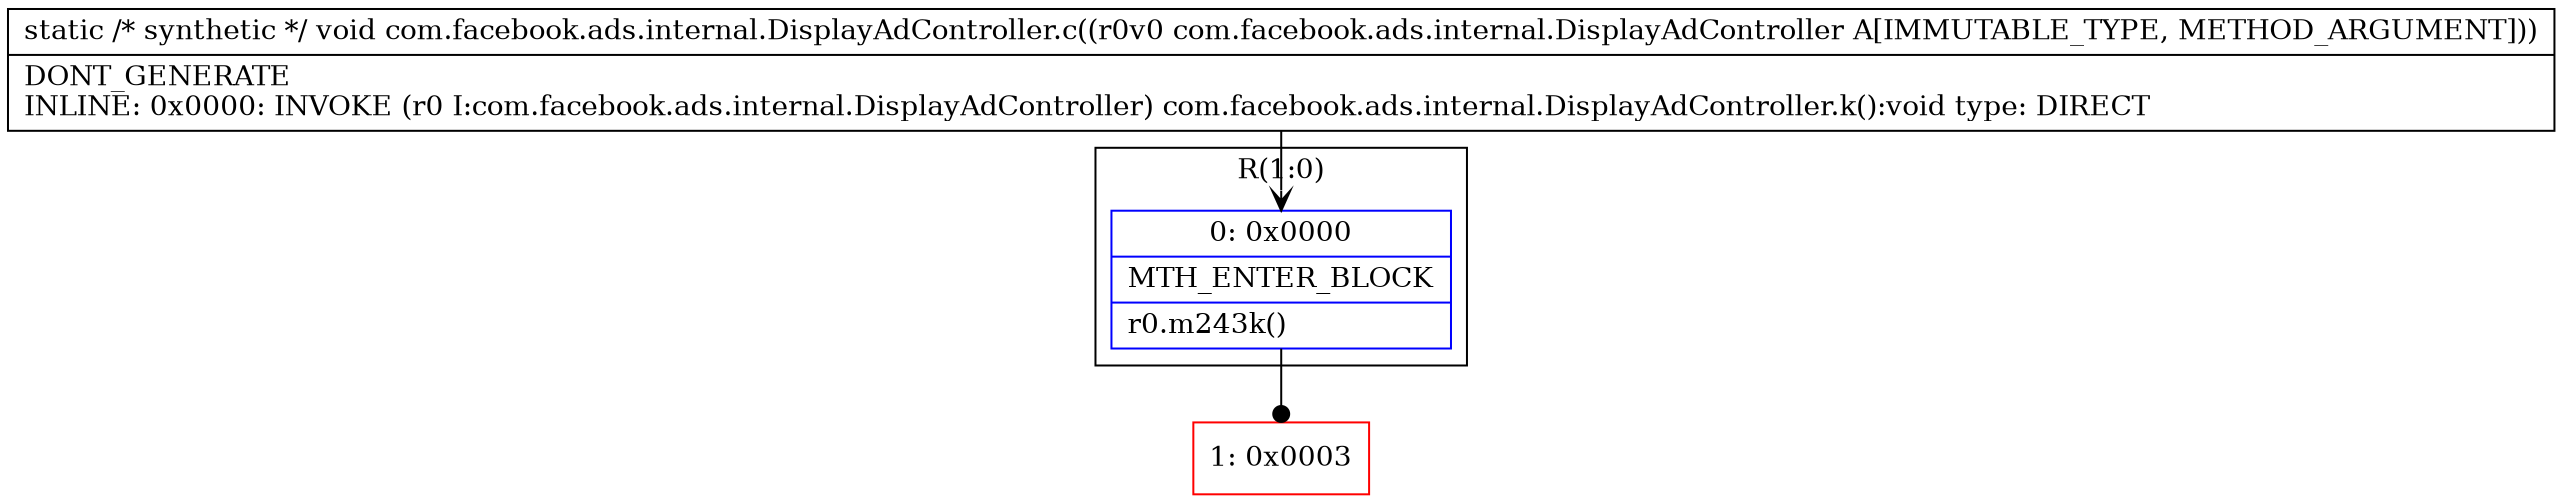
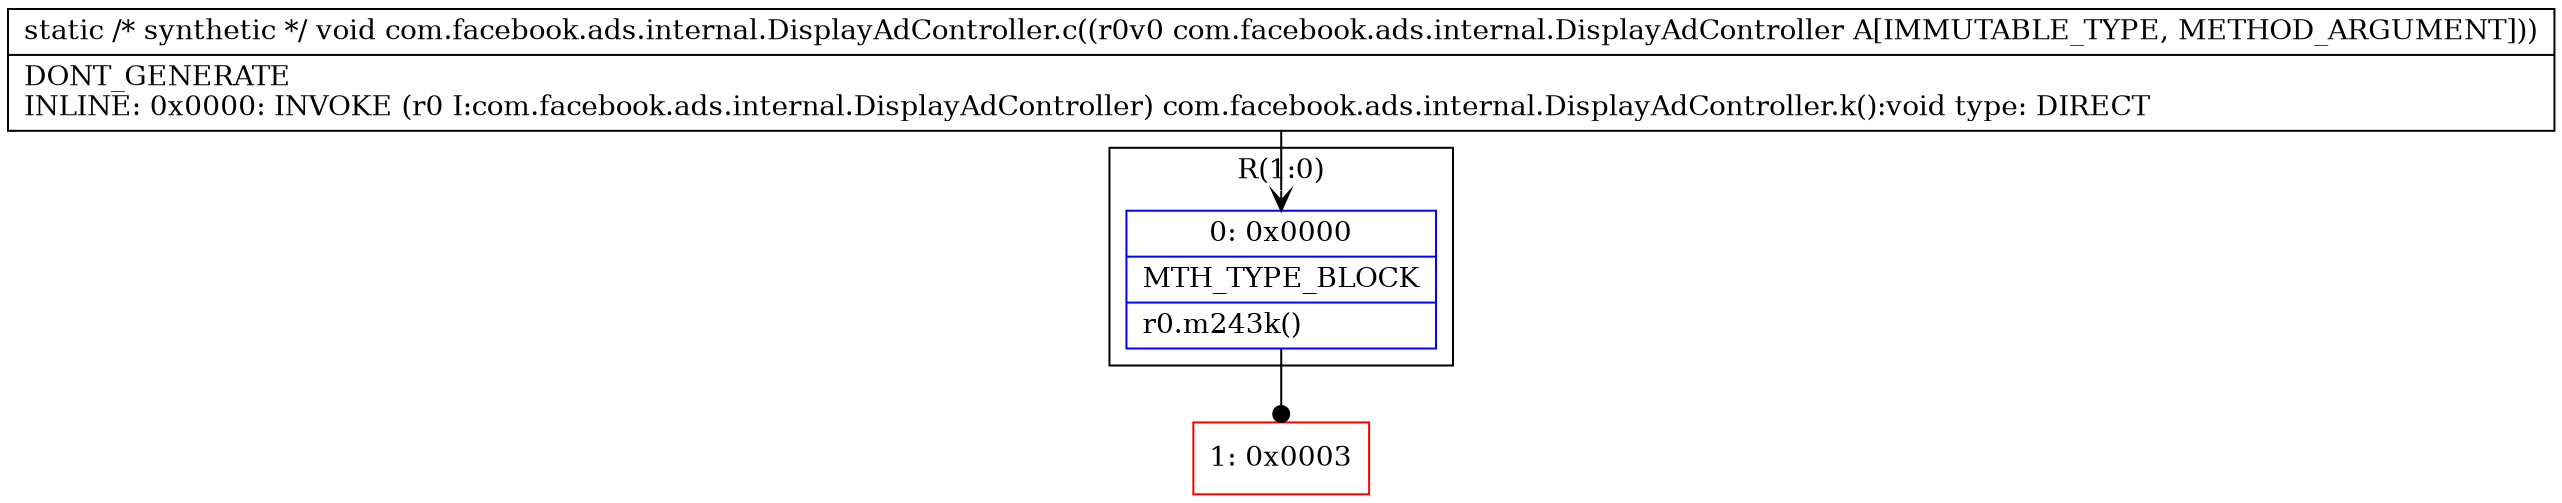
(1281, 279) -> (1281, 279)
